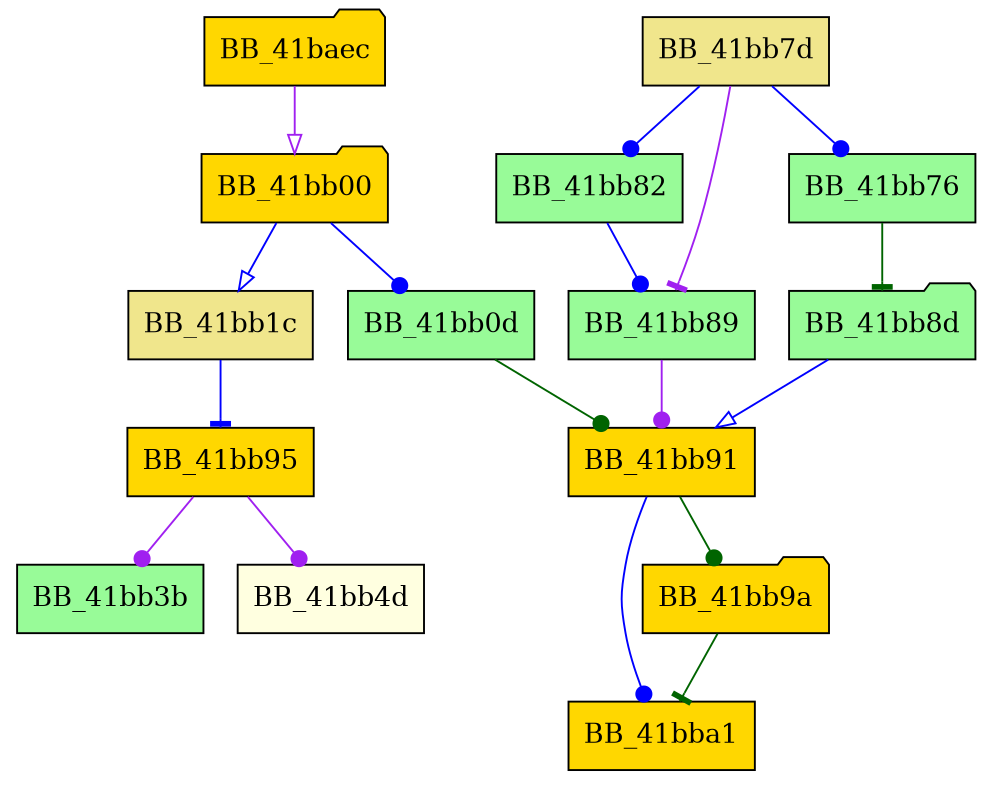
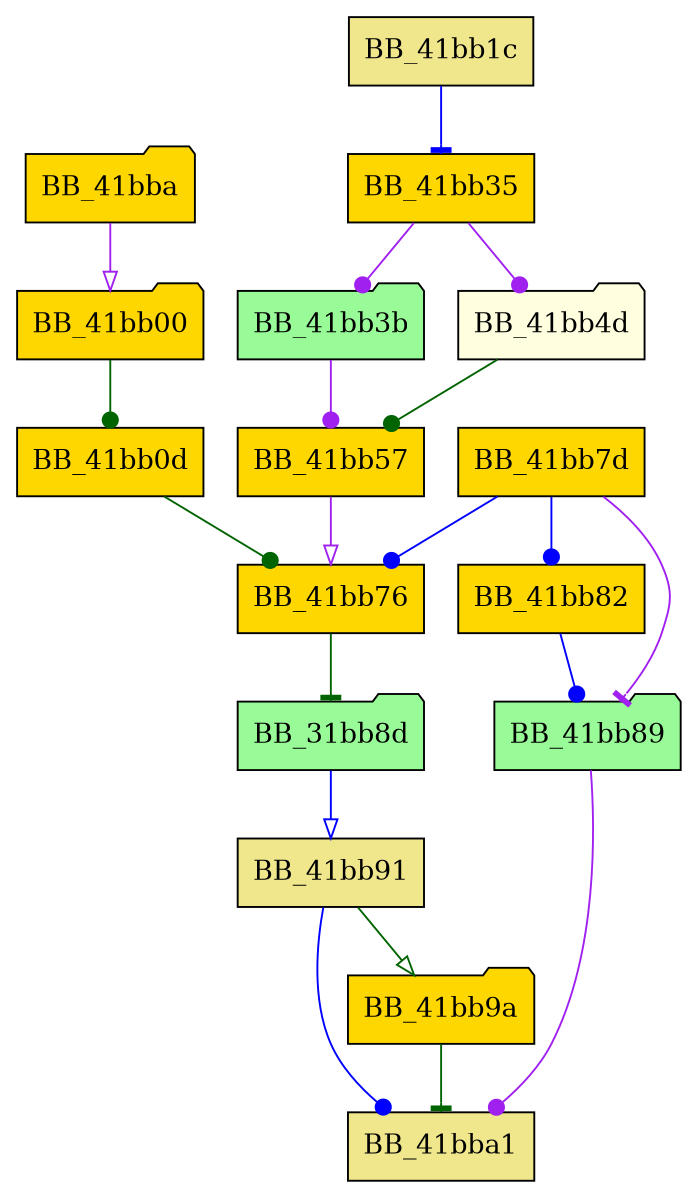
(295, 51) -> (110, 188)
(736, 51) -> (551, 462)
(589, 188) -> (551, 599)
(882, 188) -> (331, 599)
(262, 248) -> none
(362, 252) -> (110, 386)
(441, 325) -> (110, 462)
(662, 325) -> (588, 736)
(882, 325) -> (331, 736)
(662, 386) -> (583, 947)
(545, 390) -> (214, 526)
(221, 462) -> (441, 188)
none -> (331, 462)
(662, 462) -> (331, 873)
(695, 524) -> (380, 934)
(110, 599) -> (331, 325)
(331, 599) -> (551, 325)
(662, 736) -> (441, 1147)
